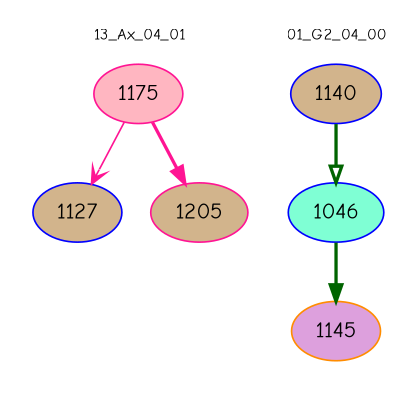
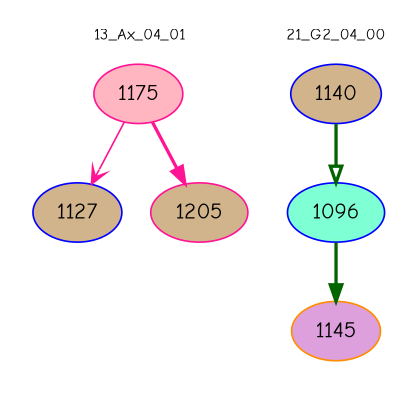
(337, 35) -> (337, 35)
(336, 212) -> (336, 212)
